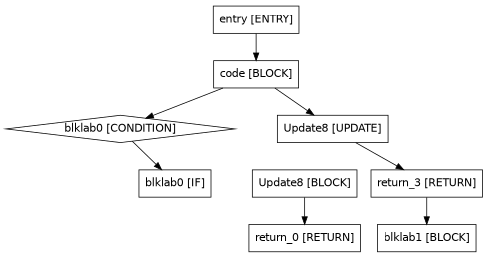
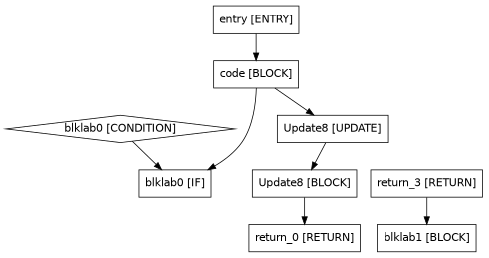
(188, 102) -> (247, 133)
(376, 154) -> (320, 153)
